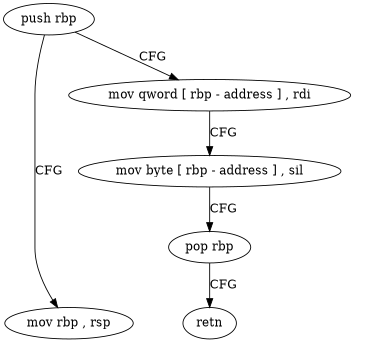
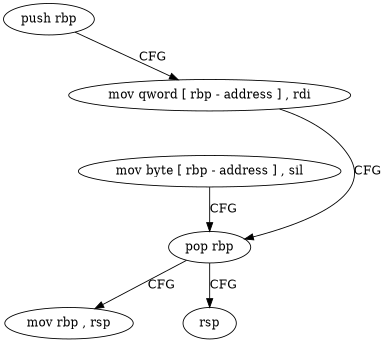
(210, 129) -> (352, 184)
(35, 169) -> (145, 282)
(210, 323) -> (210, 323)
